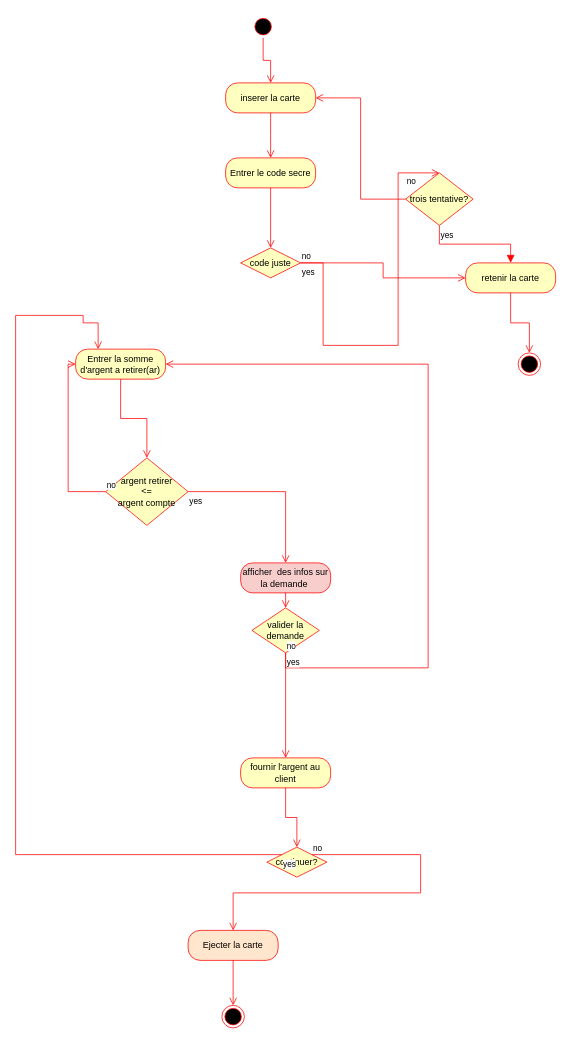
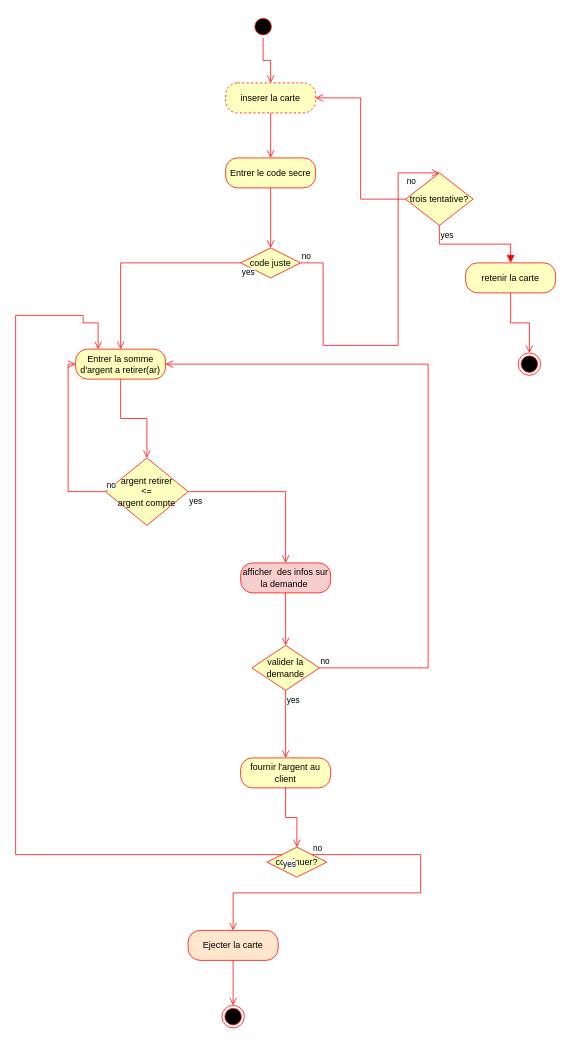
(270, 98) -> (270, 98)
(386, 278) -> (138, 263)
(285, 630) -> (285, 668)
